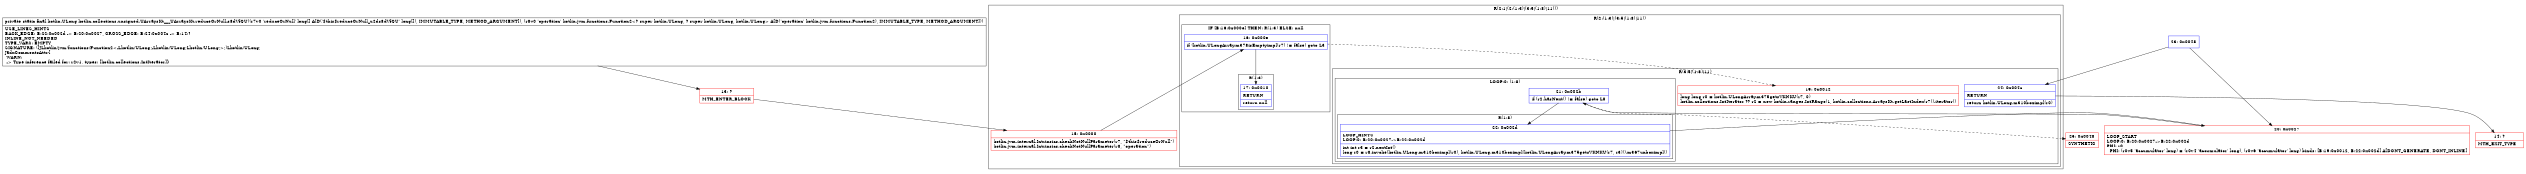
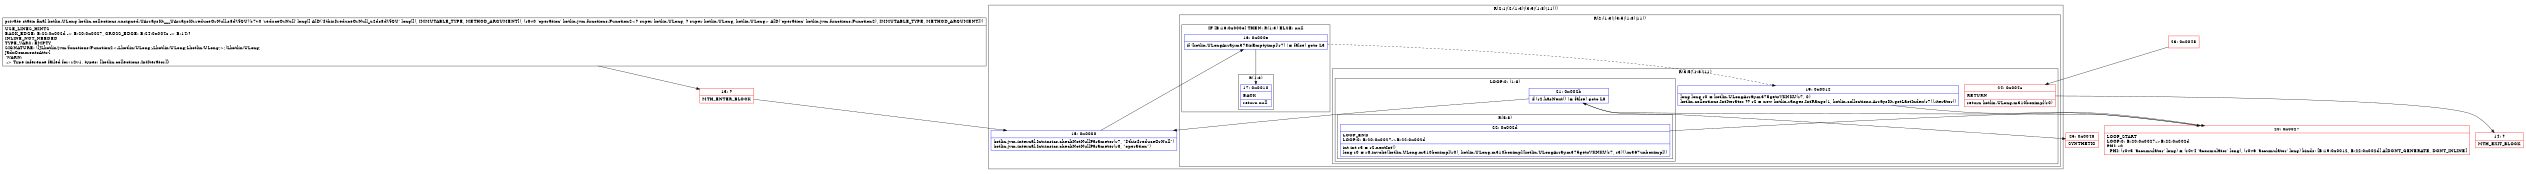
(2184, 42) -> (2184, 42)
(2230, 86) -> (2044, 113)
(1253, 95) -> (1250, 95)
(1818, 96) -> (1818, 96)
(2010, 96) -> (2010, 96)
(1545, 112) -> (1361, 112)
(1505, 118) -> (1505, 118)
(1798, 121) -> (1798, 121)
(1358, 135) -> (1356, 135)
(1084, 140) -> (1084, 140)
(2497, 144) -> (2499, 144)
